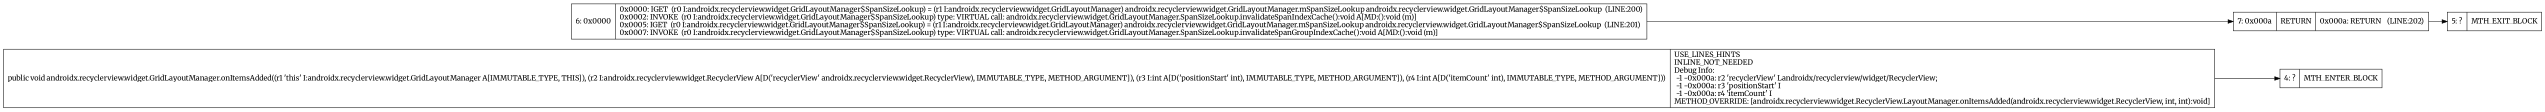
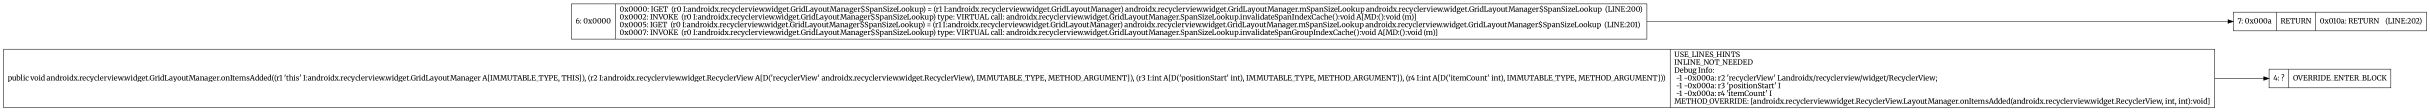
(2372, 21) -> (2371, 21)
(2494, 21) -> none
(2341, 78) -> (2340, 78)
